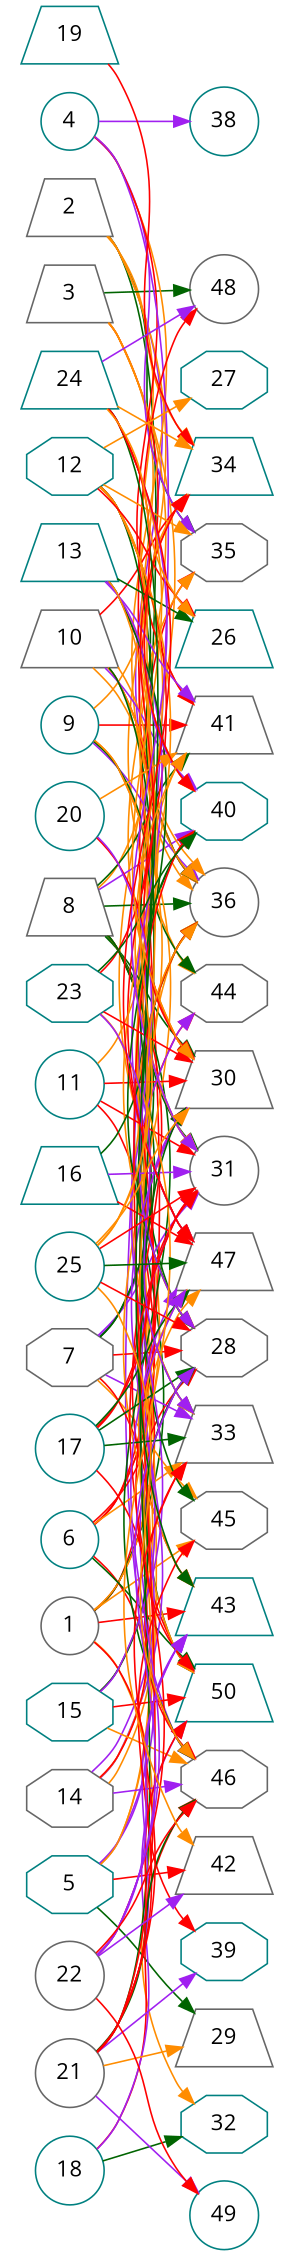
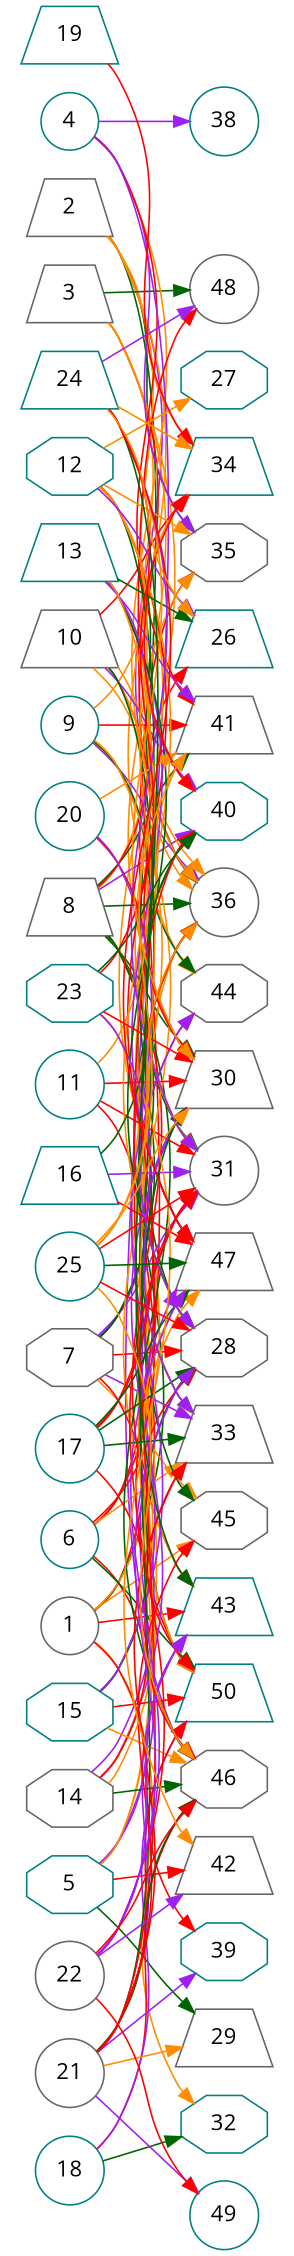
(142, 544) -> (142, 544)
none -> (145, 787)
(139, 1790) -> (139, 1790)
